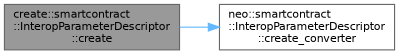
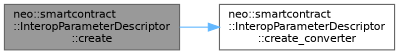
(92, 27) -> (92, 27)
